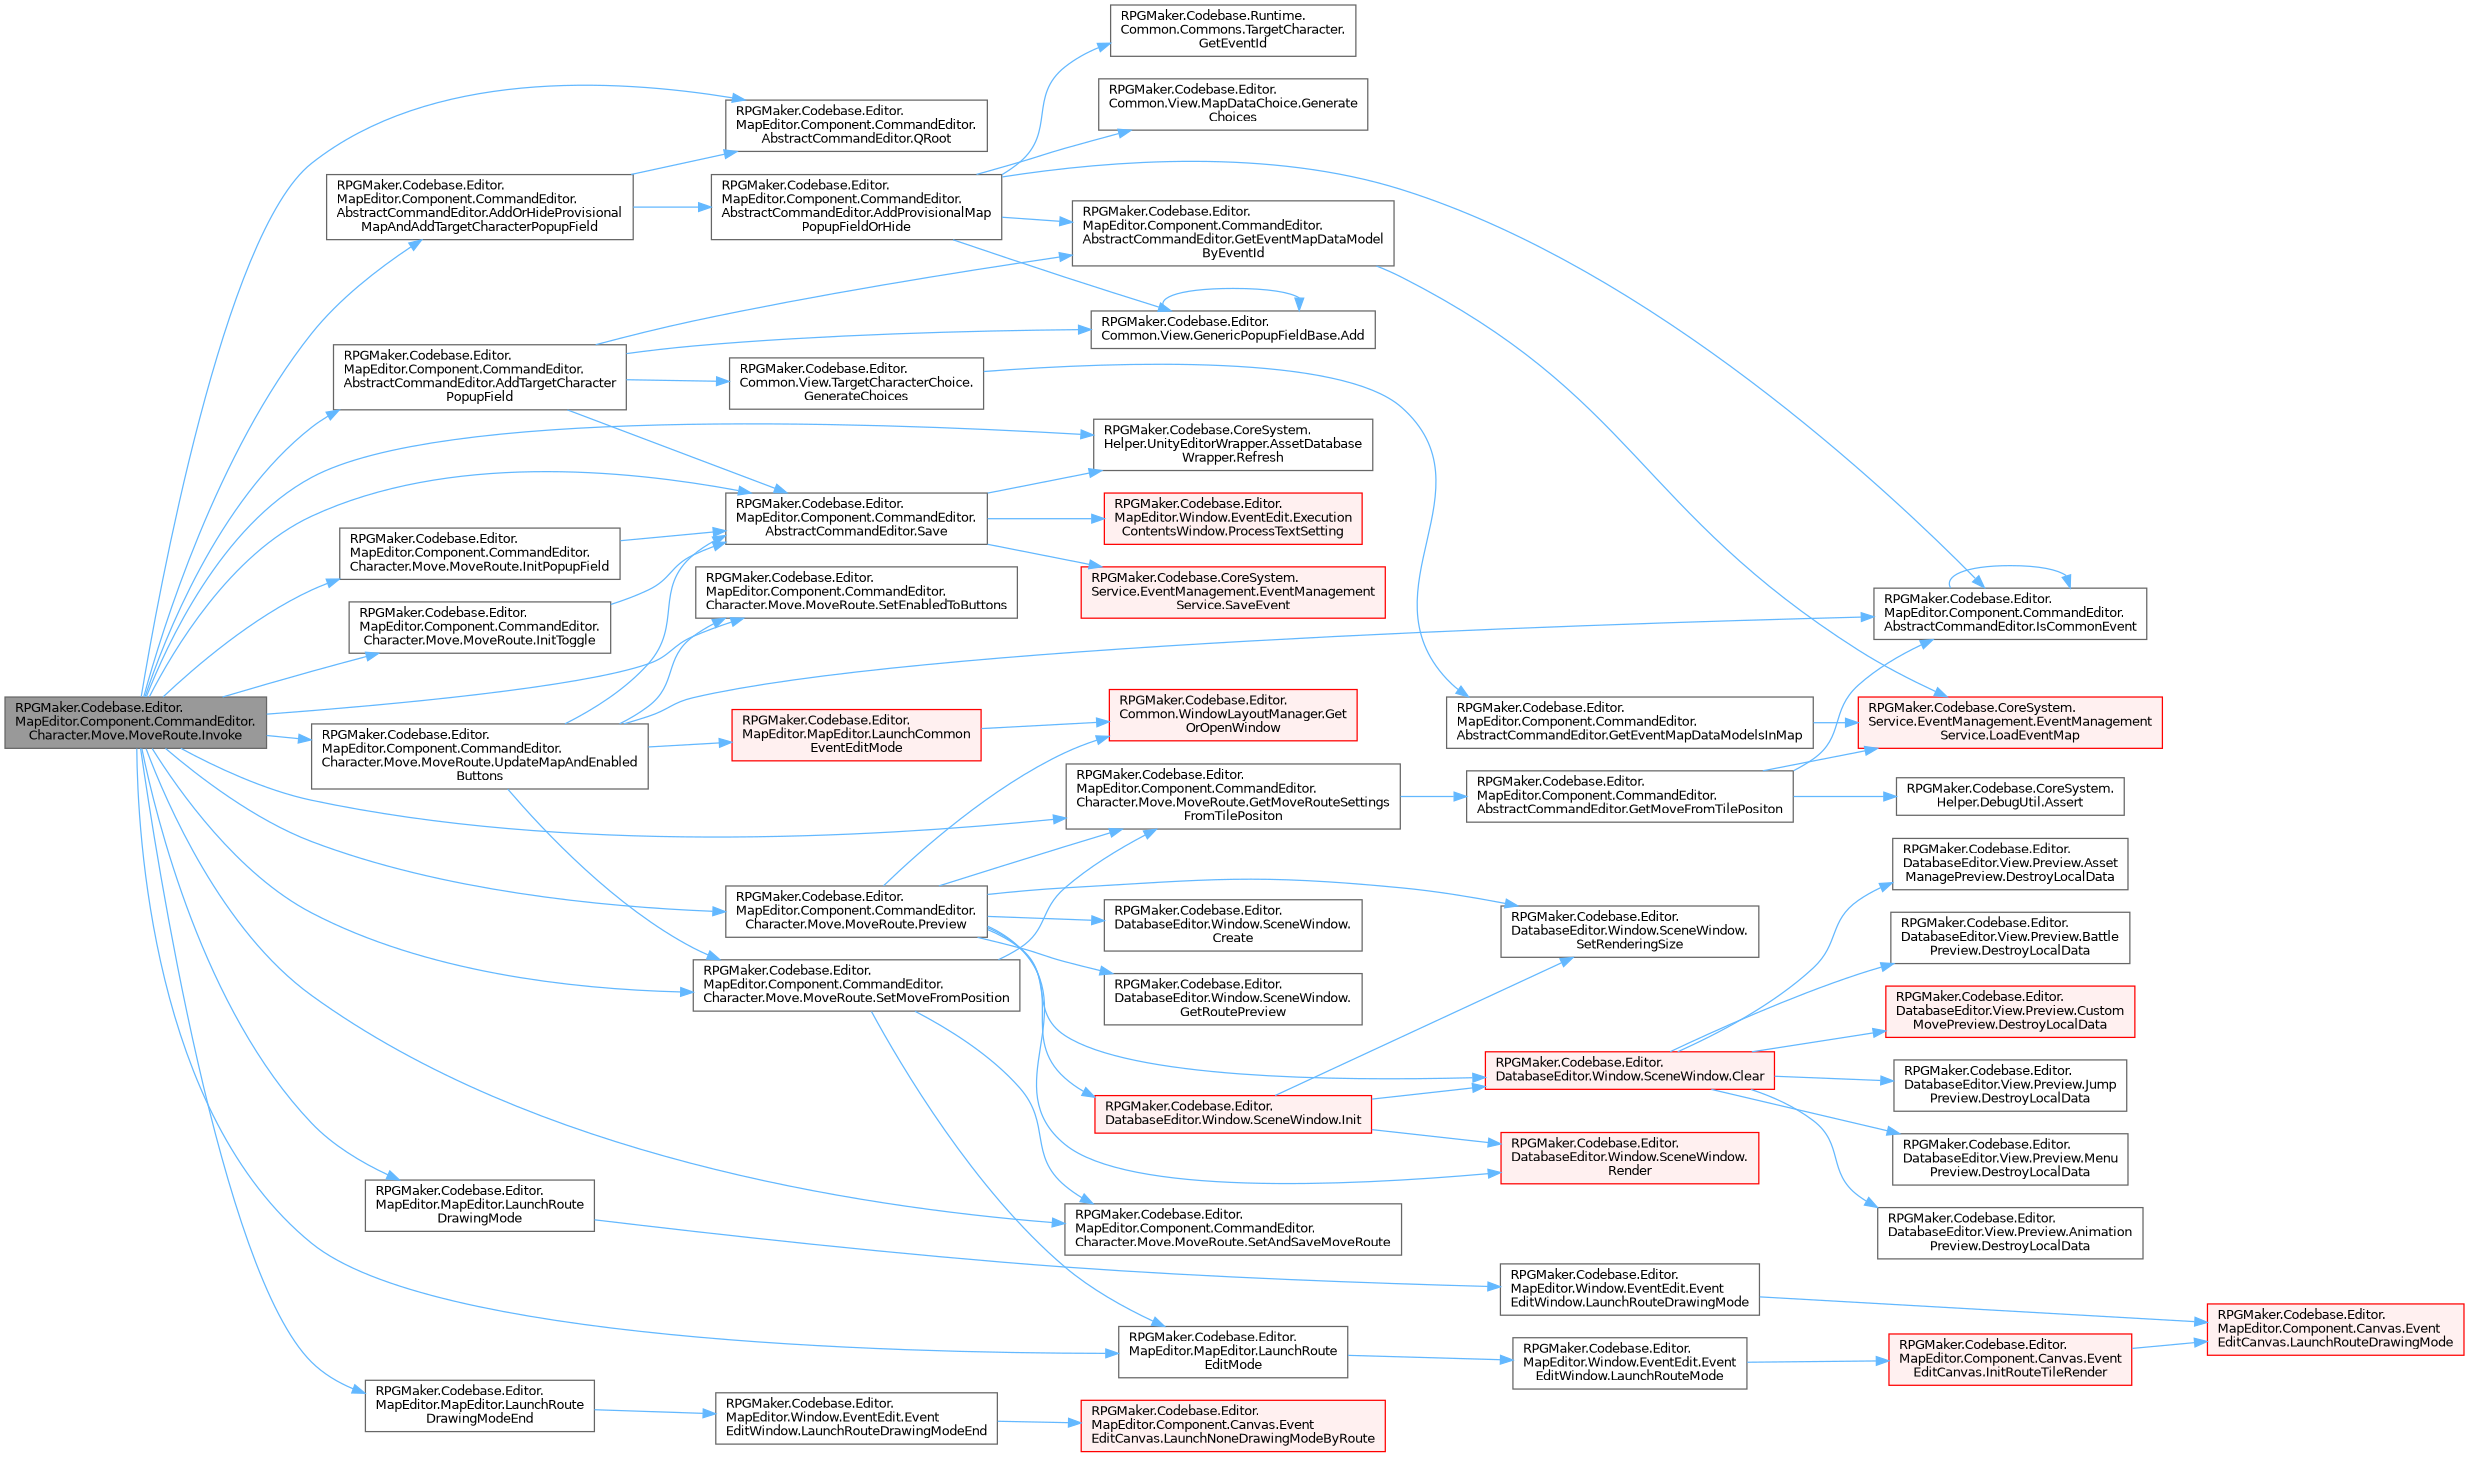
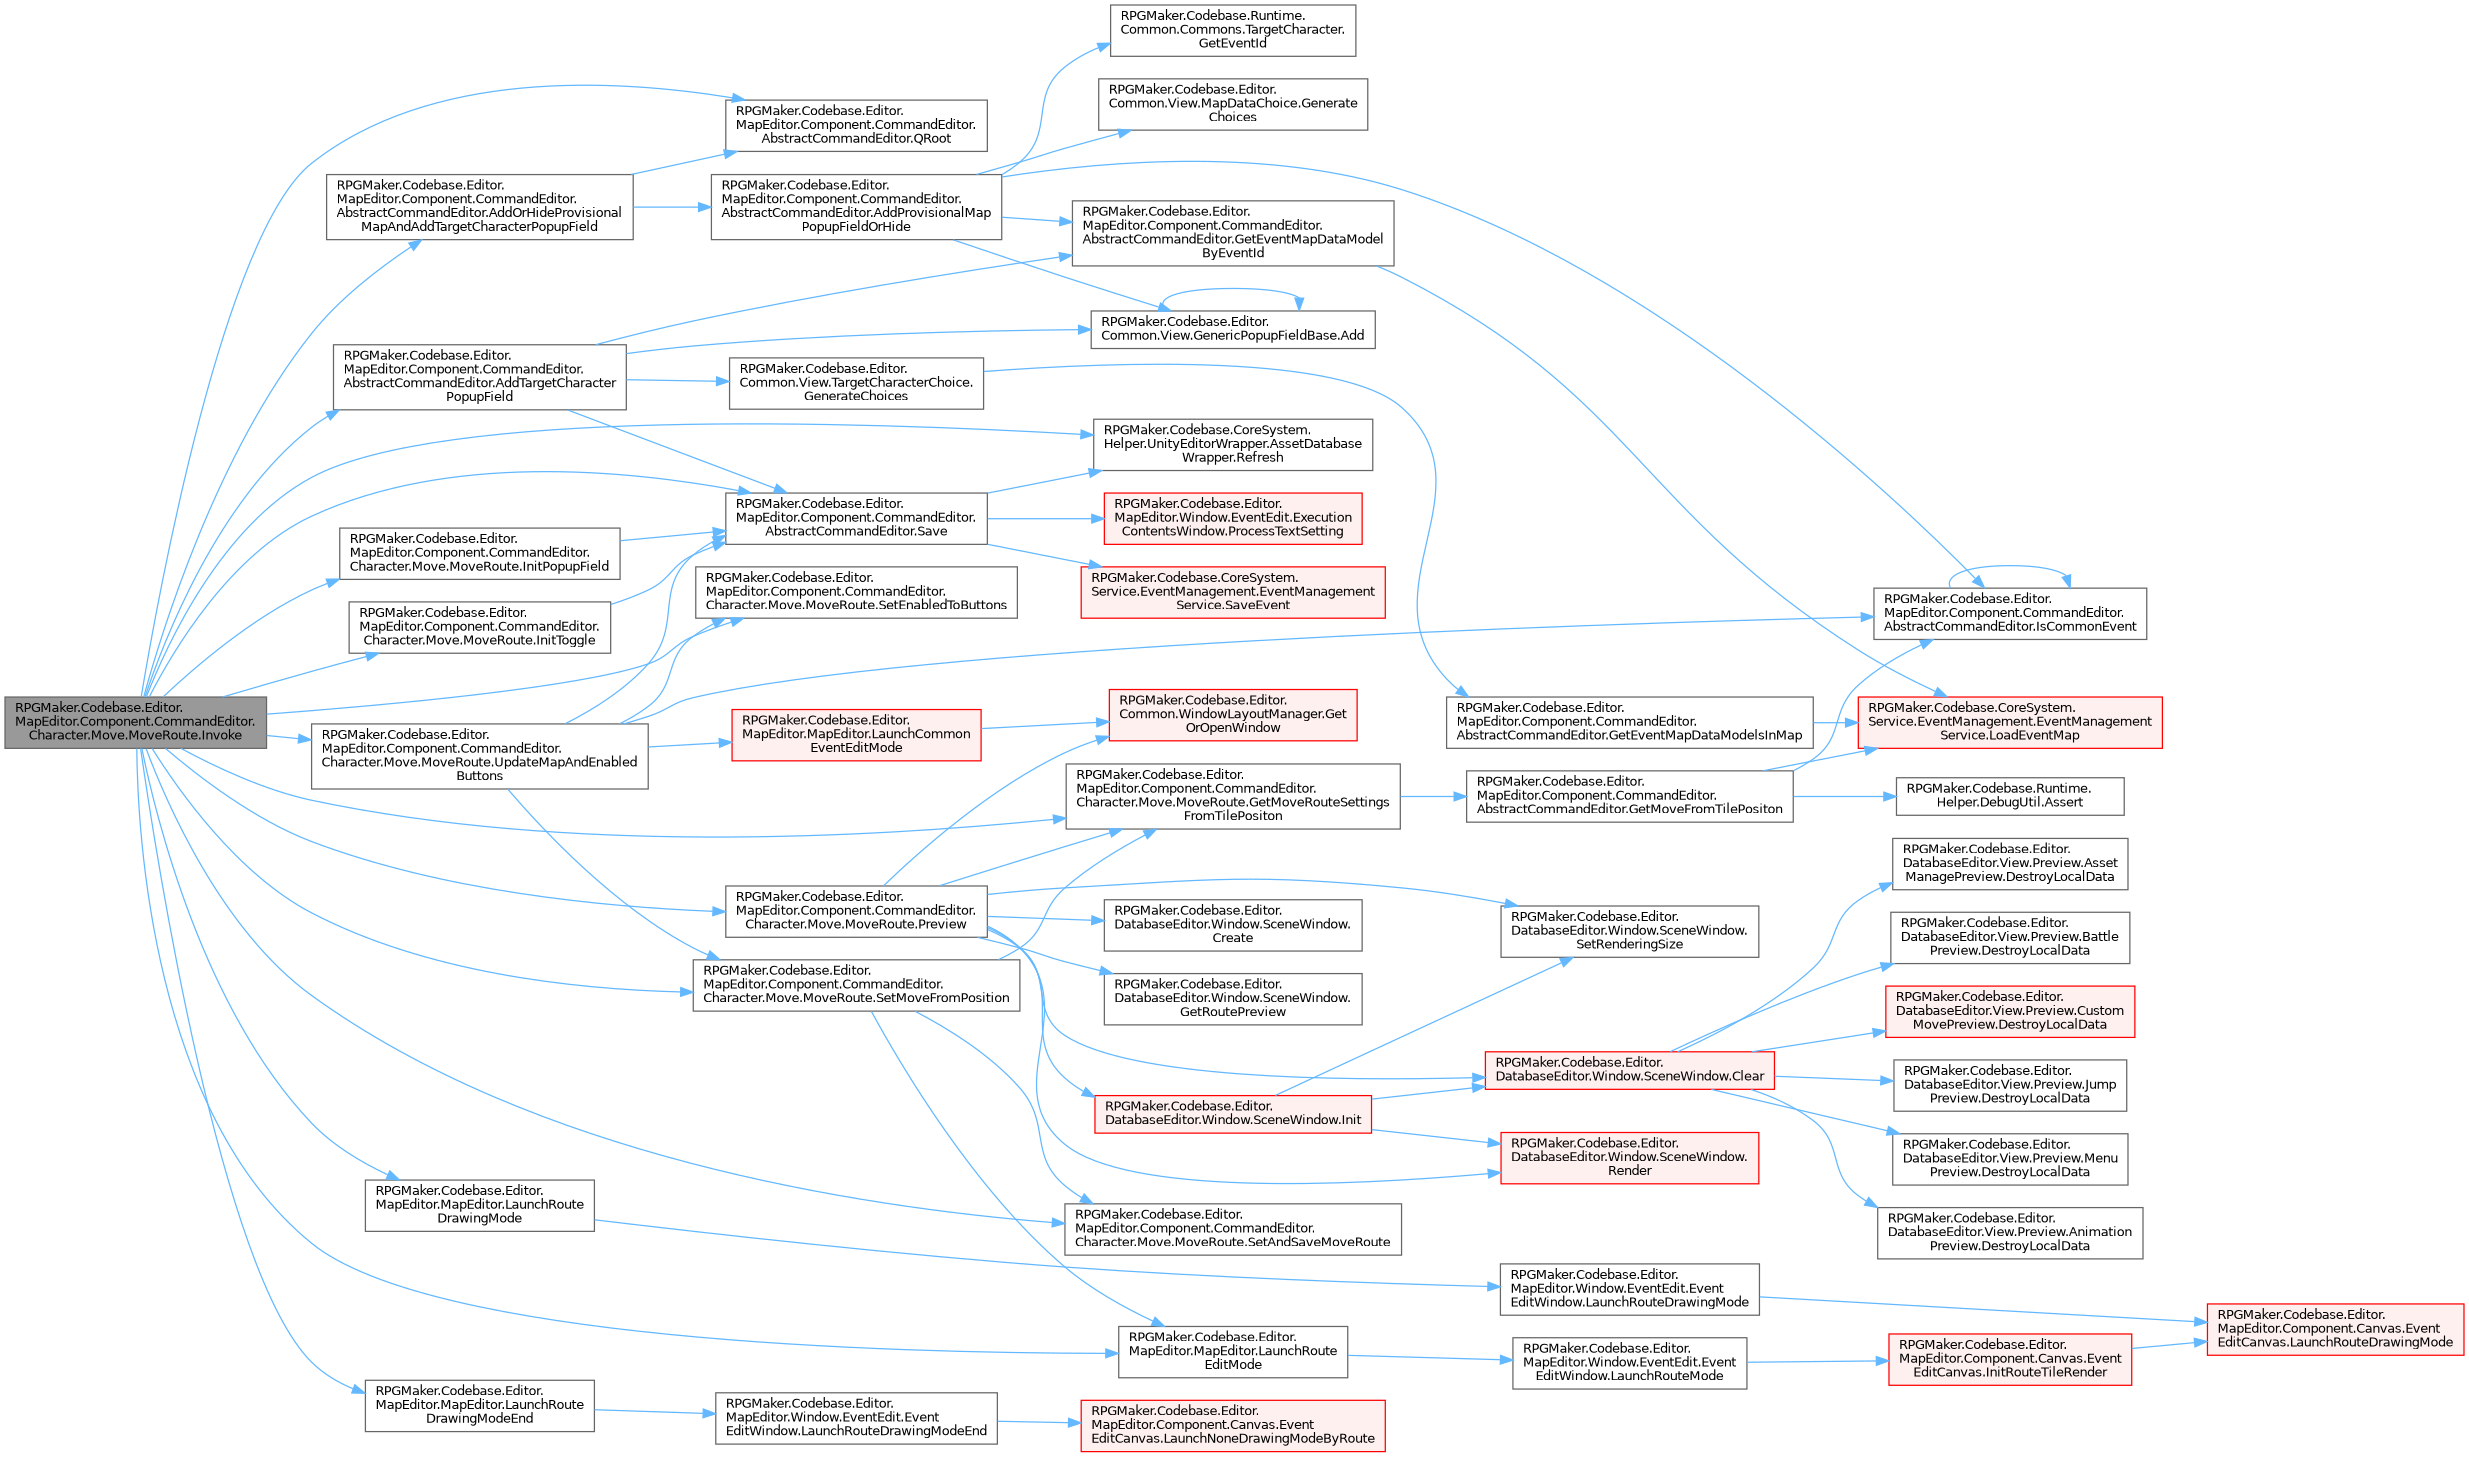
(2010, 797) -> (2010, 797)
